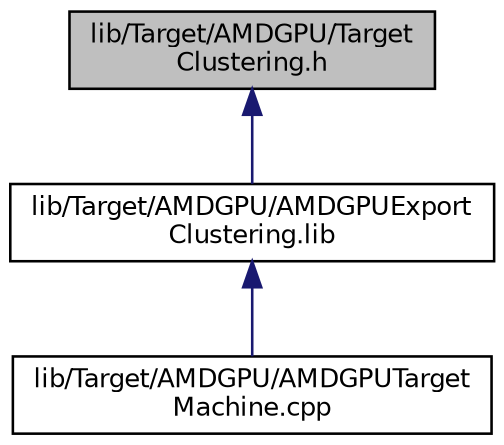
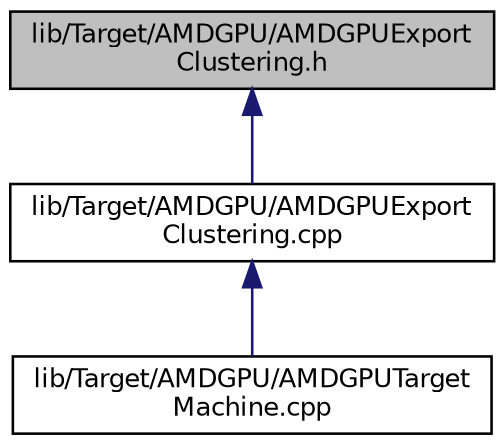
(252, 50) -> (252, 50)
(252, 223) -> (252, 223)
